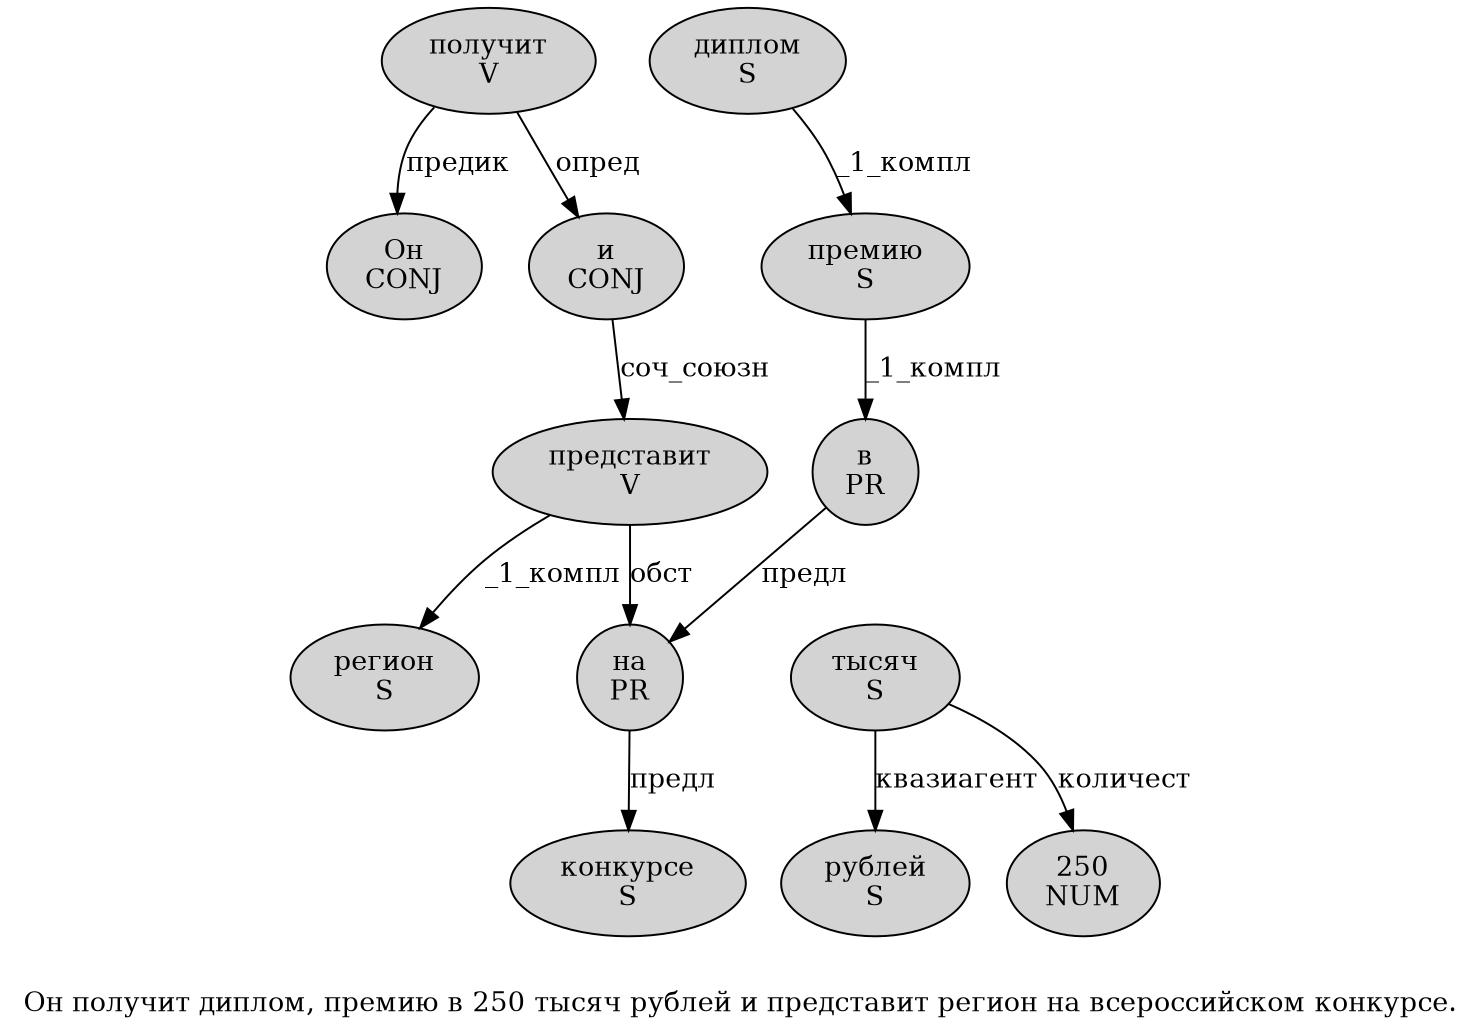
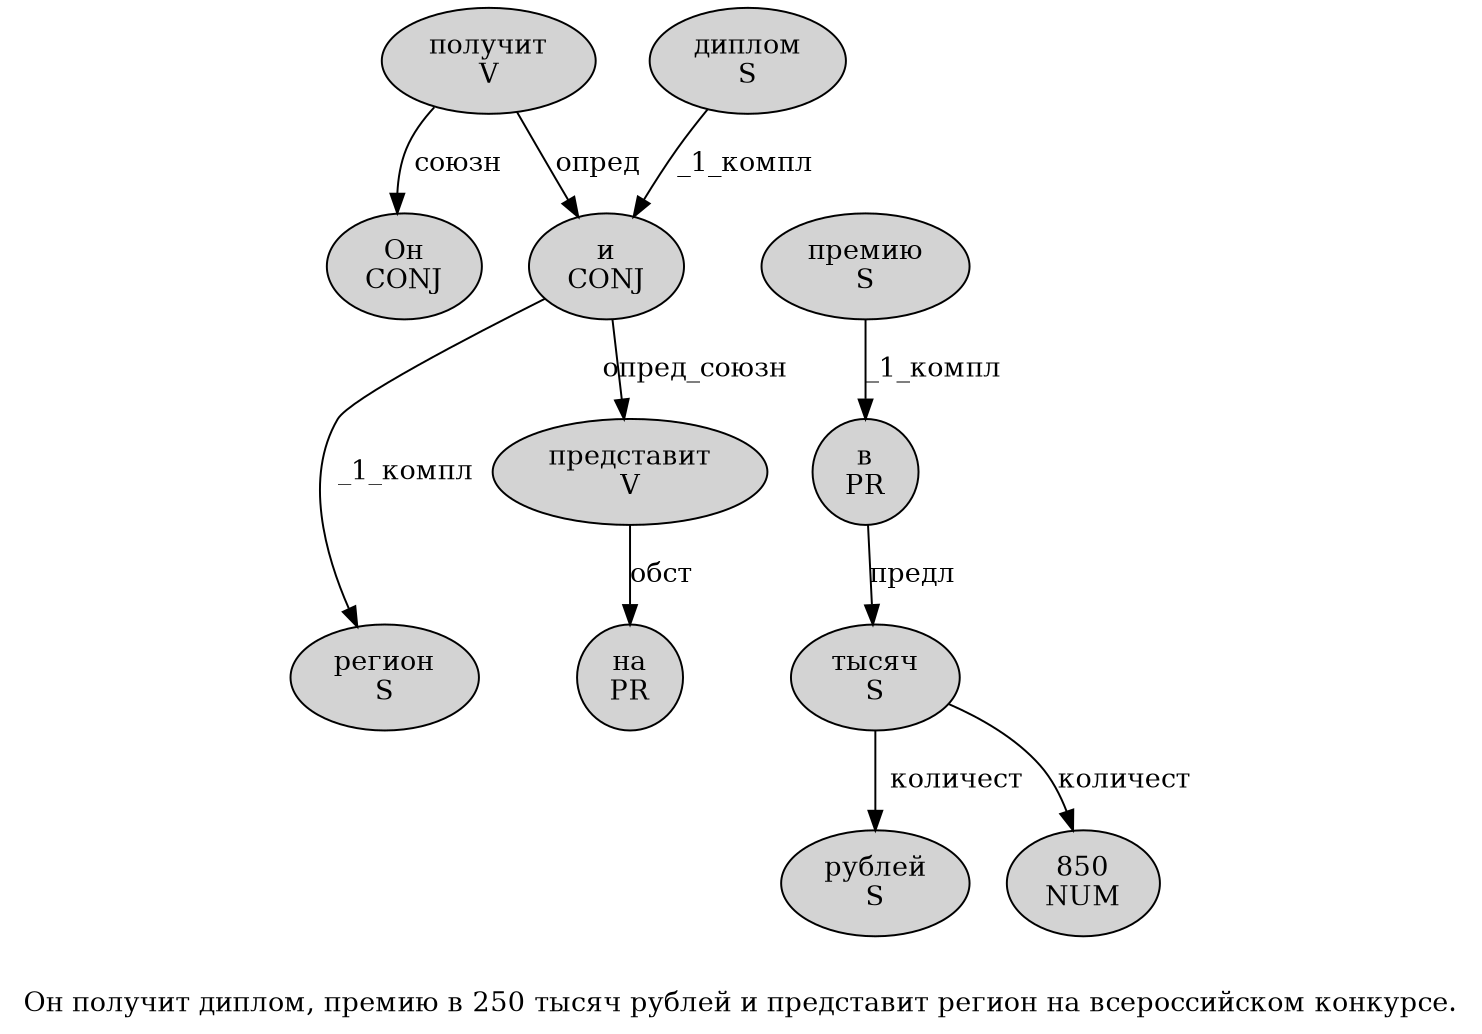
(823, 149) -> (674, 153)
(458, 164) -> (458, 164)
(695, 369) -> (695, 369)
(487, 558) -> (354, 405)
(755, 568) -> (870, 565)
(957, 780) -> (957, 780)
(628, 883) -> none
(1083, 883) -> (1083, 883)
